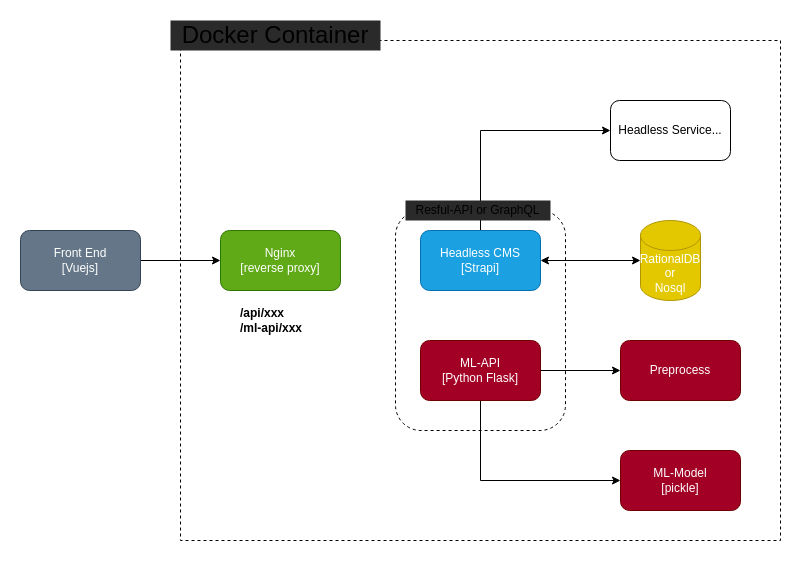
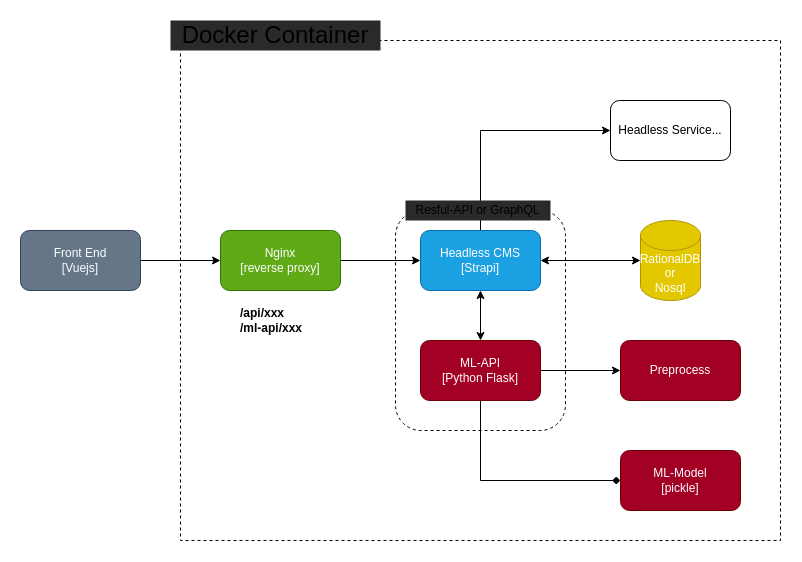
none -> (377, 261)
none -> (481, 315)
(612, 481) -> (612, 481)
